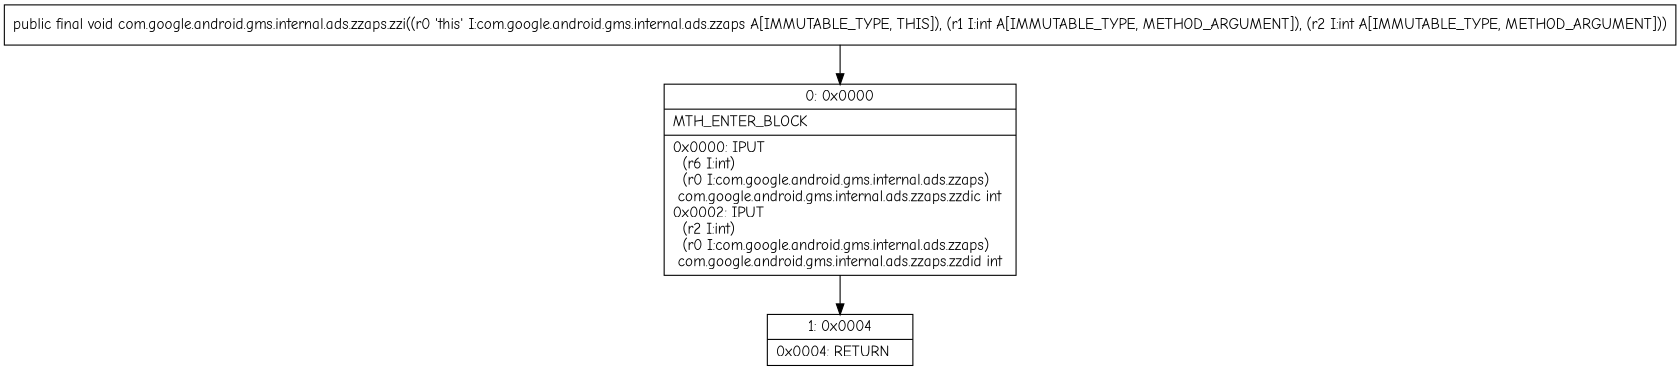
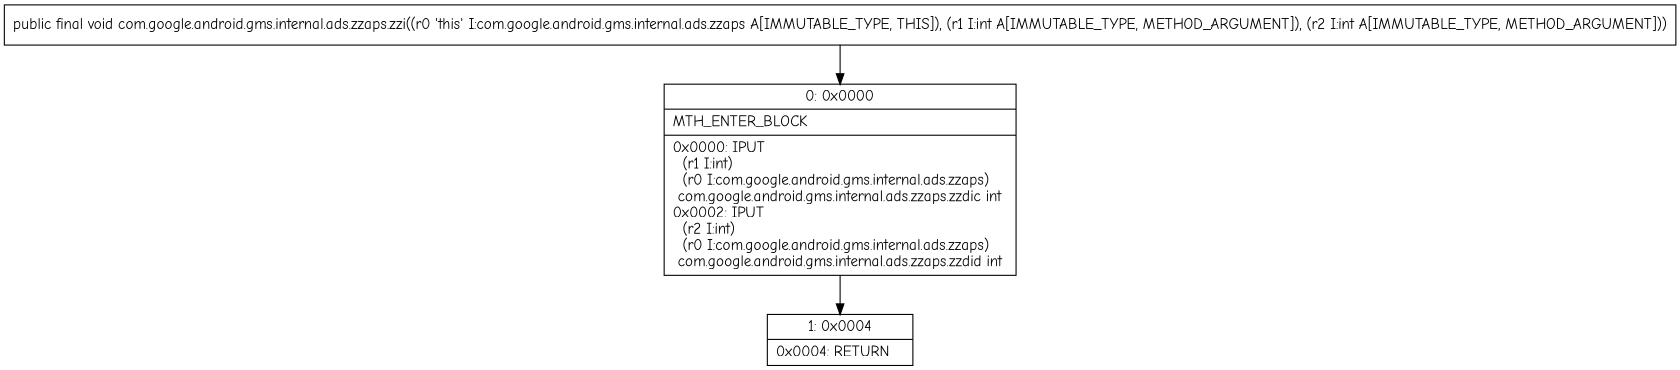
(704, 164) -> (703, 164)
